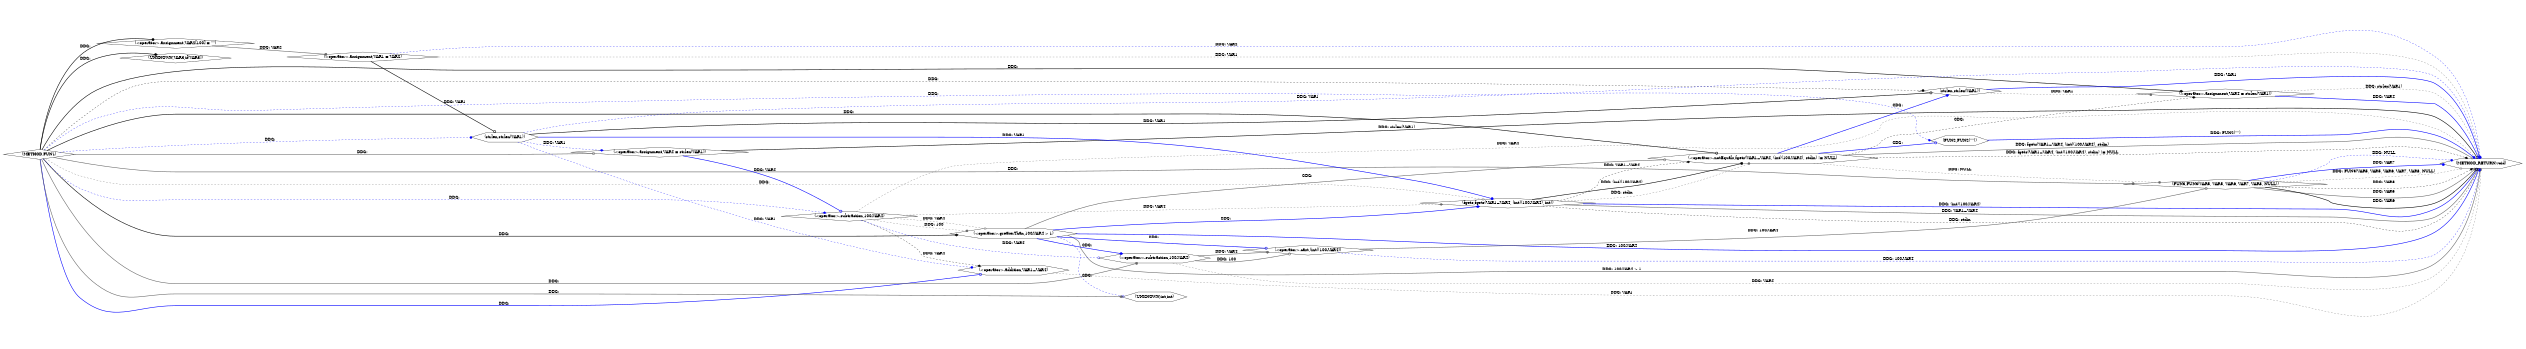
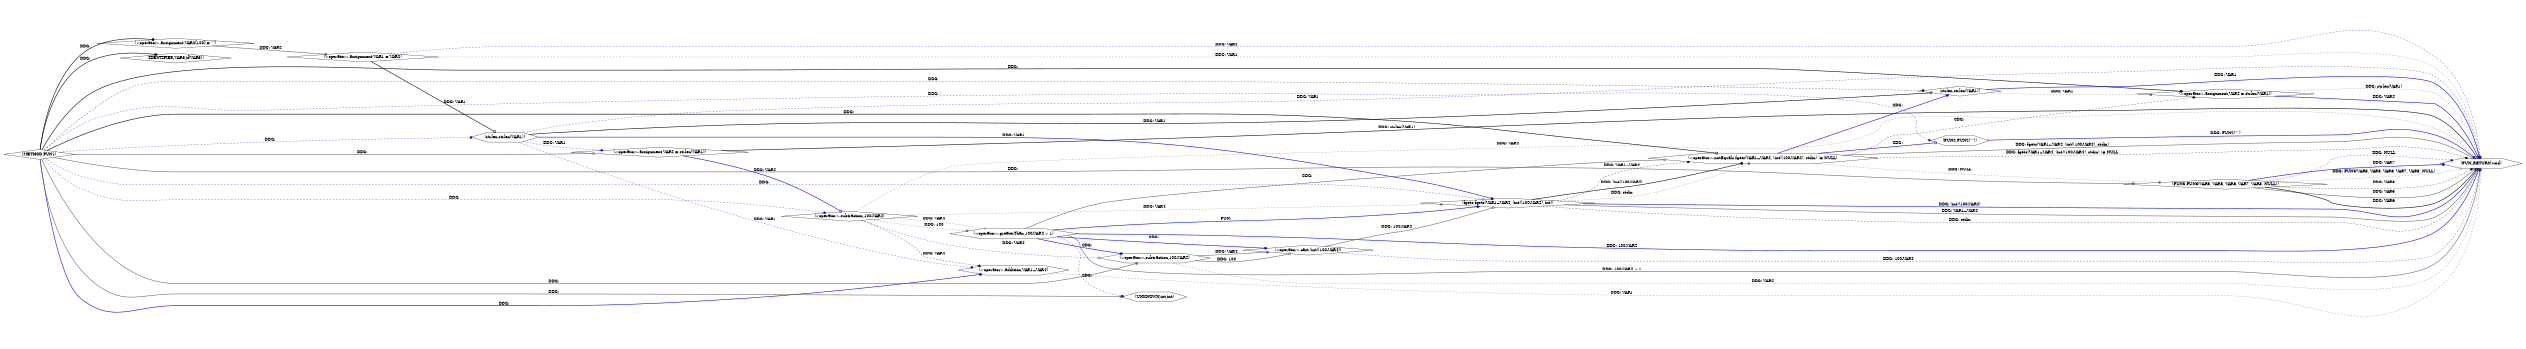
(176, 58) -> (176, 58)
(2481, 163) -> (2481, 163)
(762, 184) -> (762, 184)
(1226, 219) -> (1226, 219)
(486, 236) -> none
(1784, 237) -> (1409, 230)
(1161, 243) -> (1161, 243)
(1079, 273) -> (1079, 273)
(455, 306) -> (455, 306)
